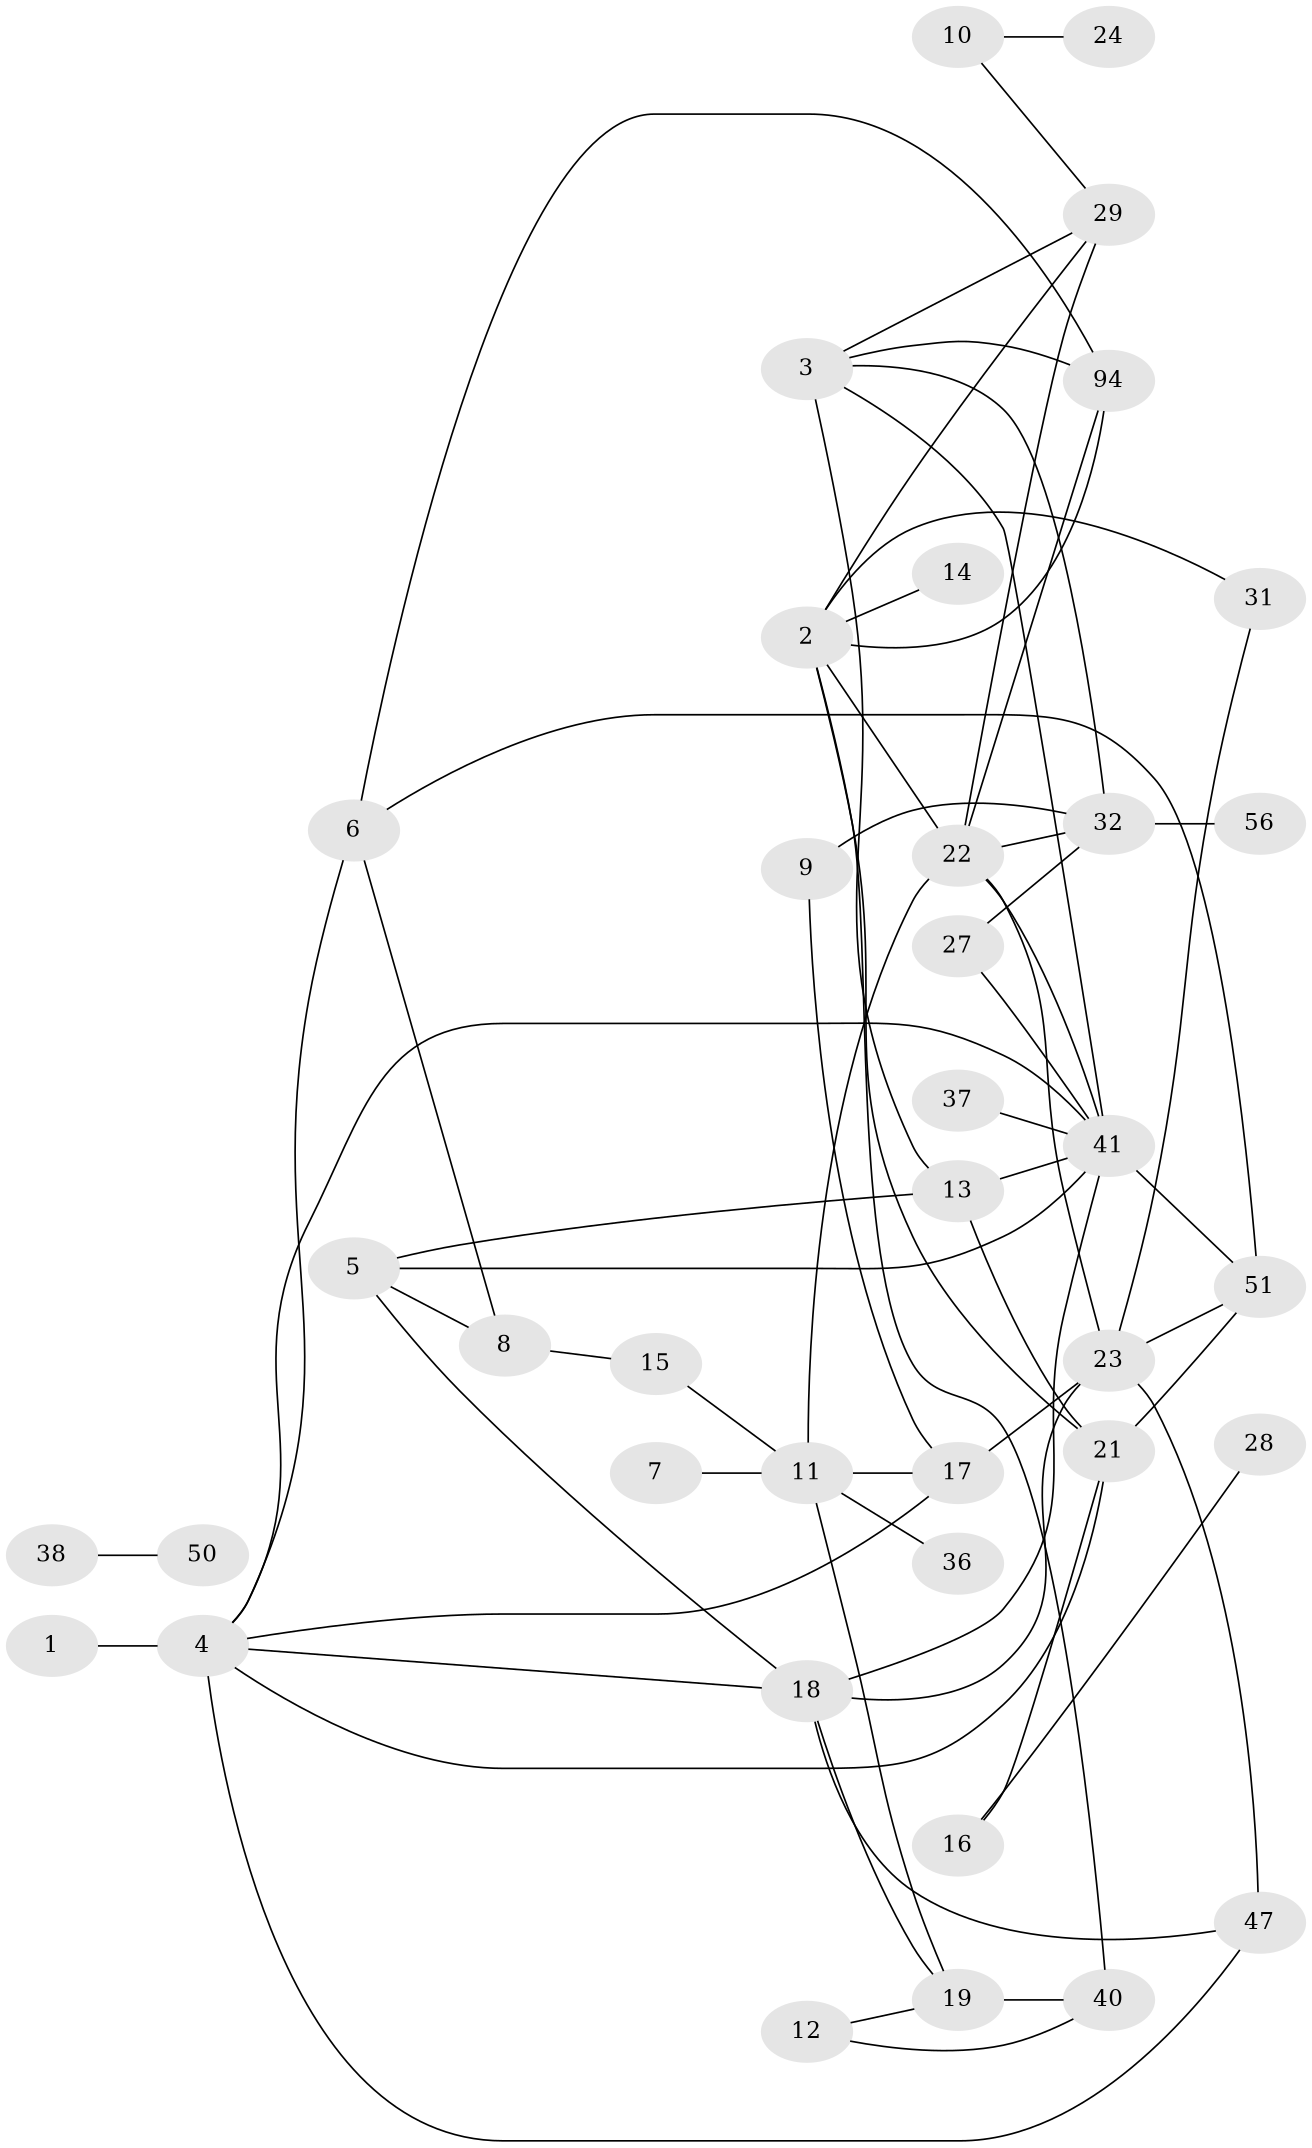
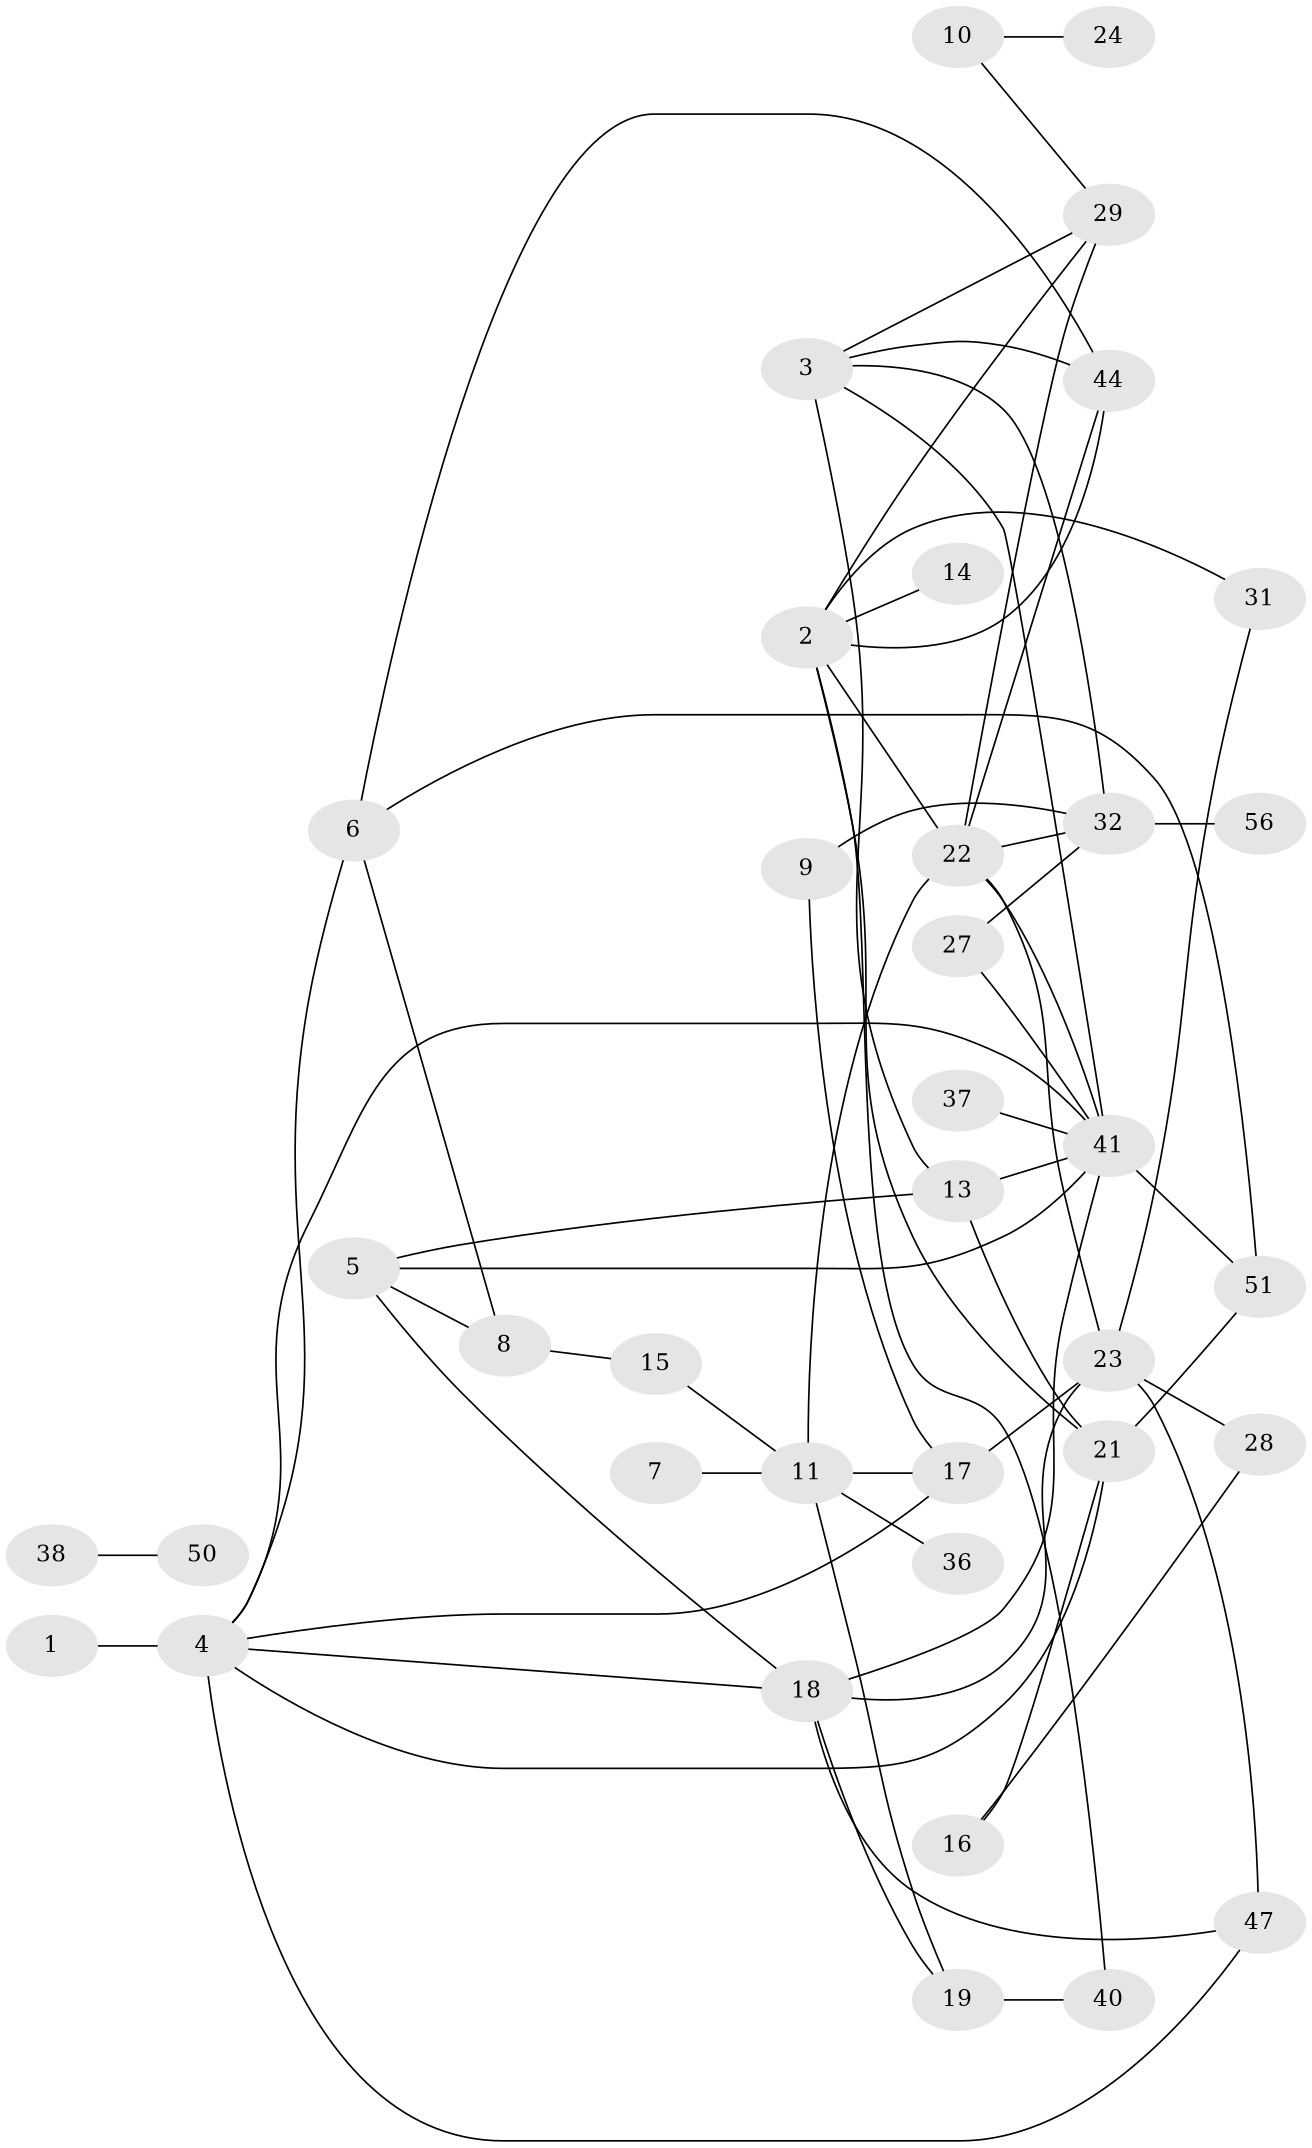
(1109, 381) -> (1109, 381)
(1185, 1324) -> (1184, 1403)
(807, 2032) -> none
